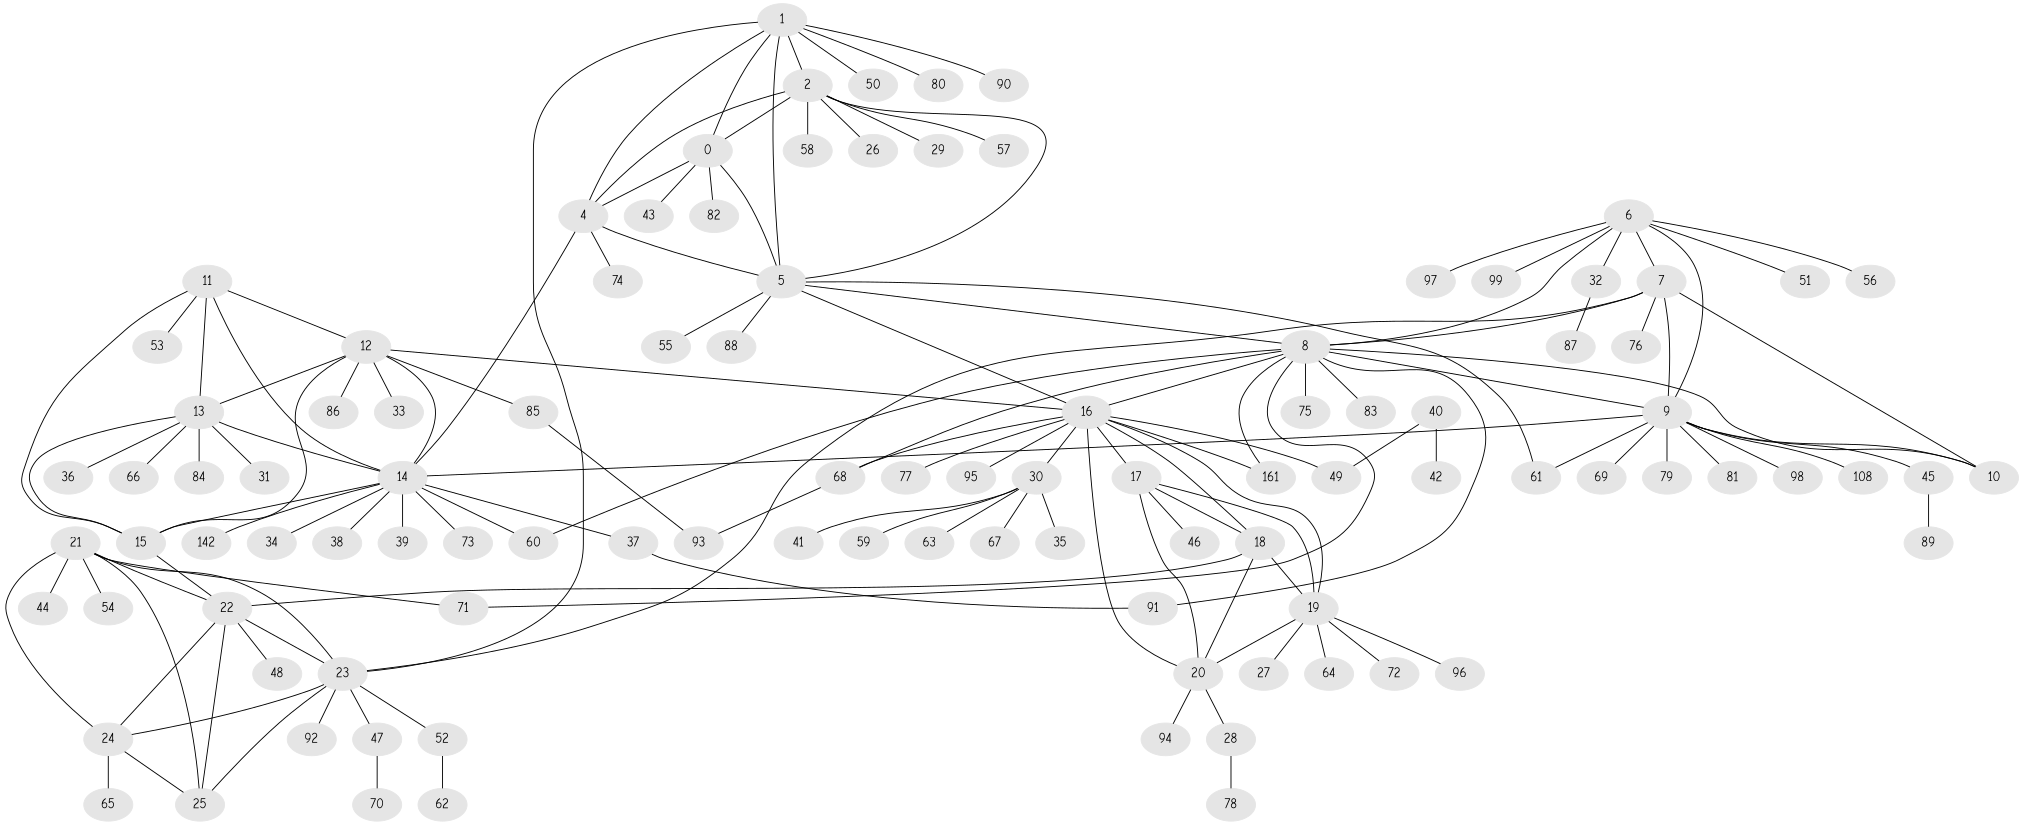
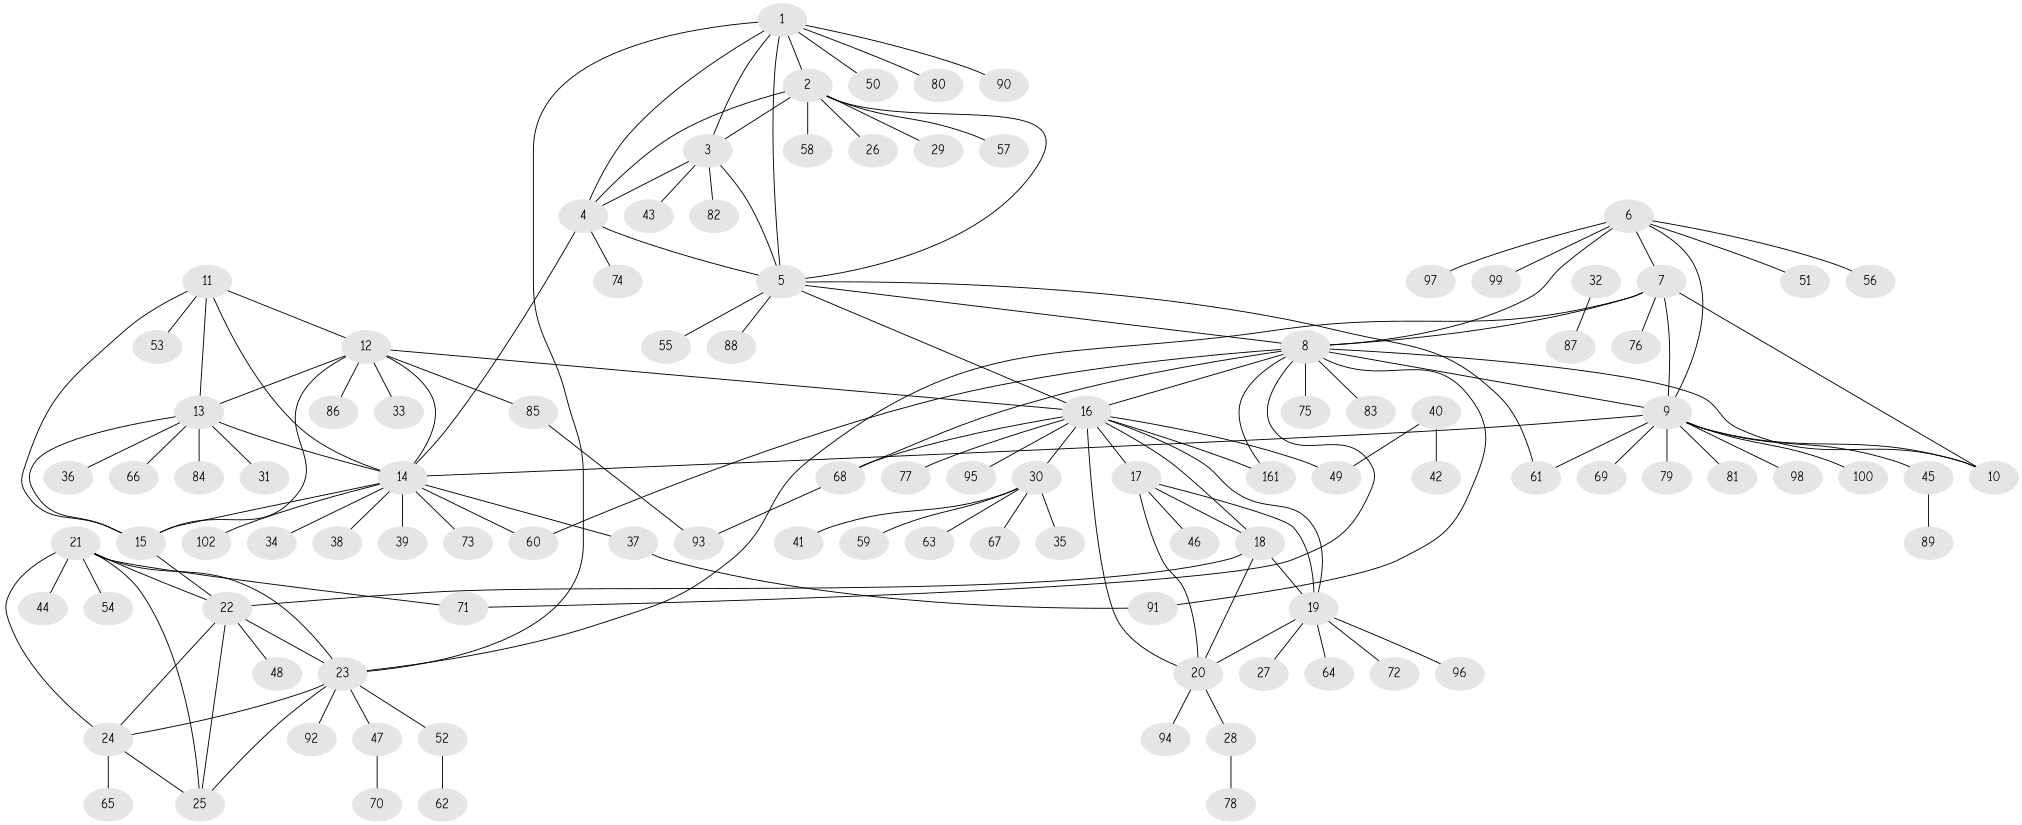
(708, 151) -> (708, 151)
(1612, 249) -> none
(1863, 478) -> (1863, 478)
(206, 543) -> (206, 543)
